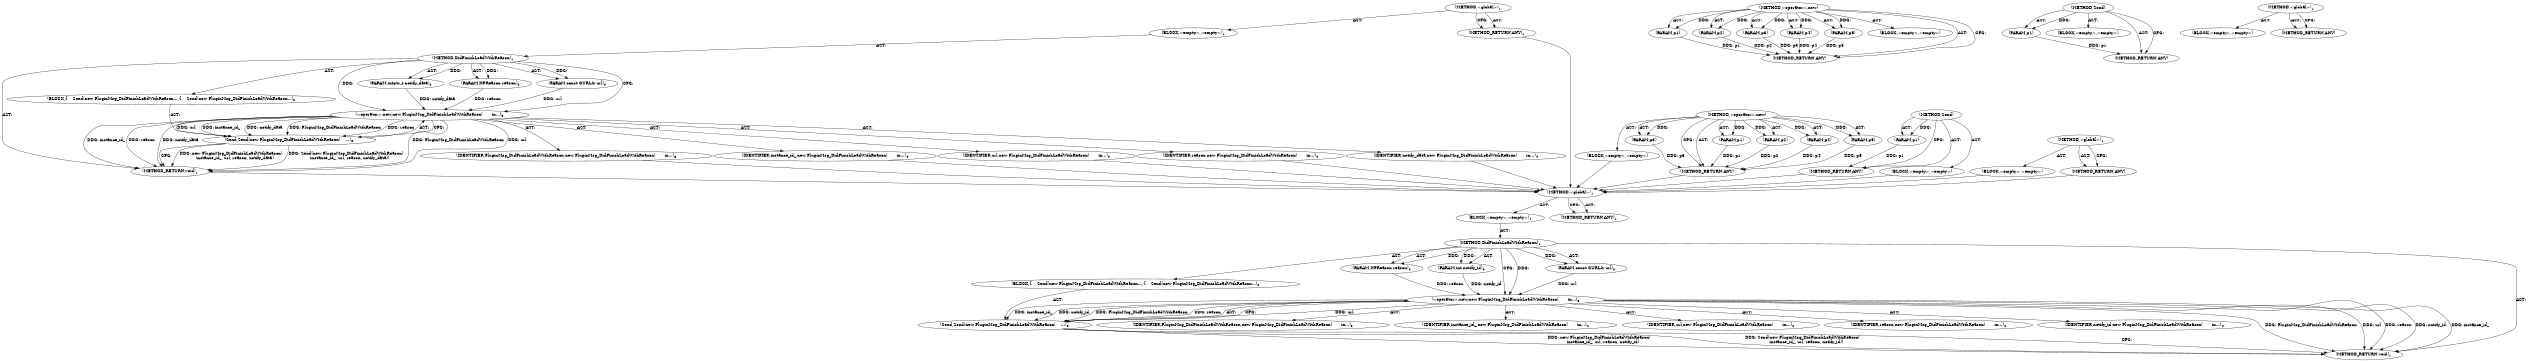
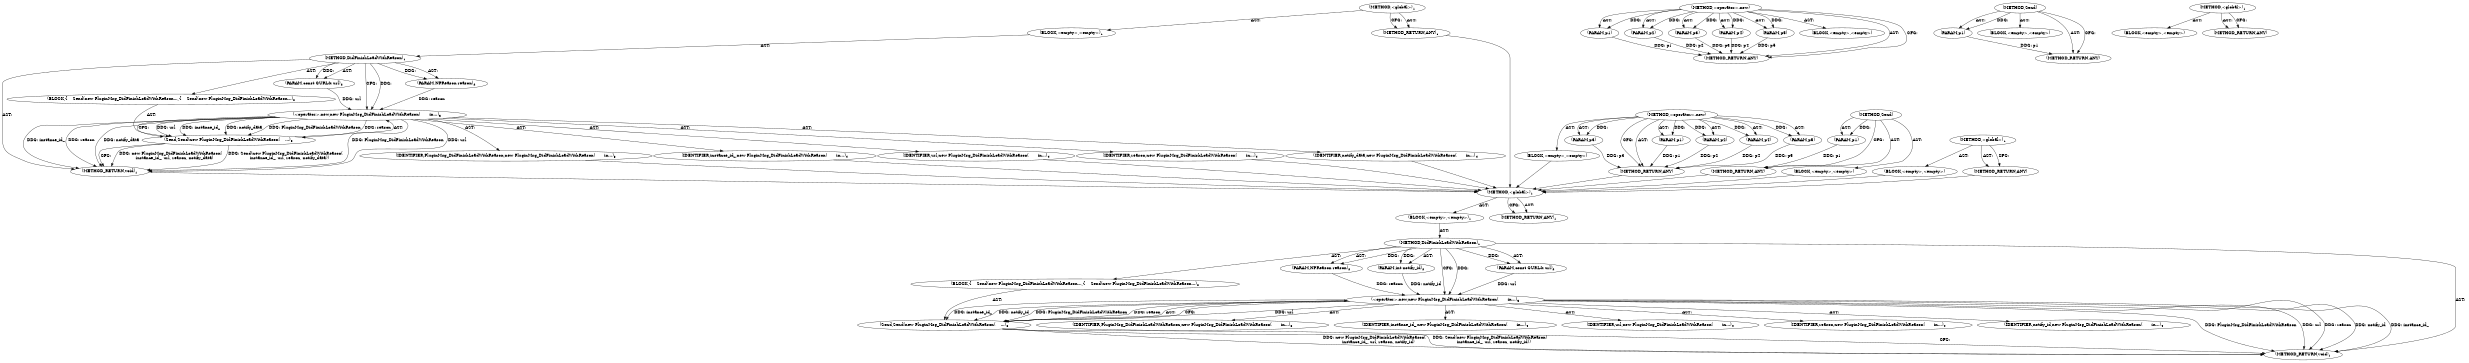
(401, 84) -> none
